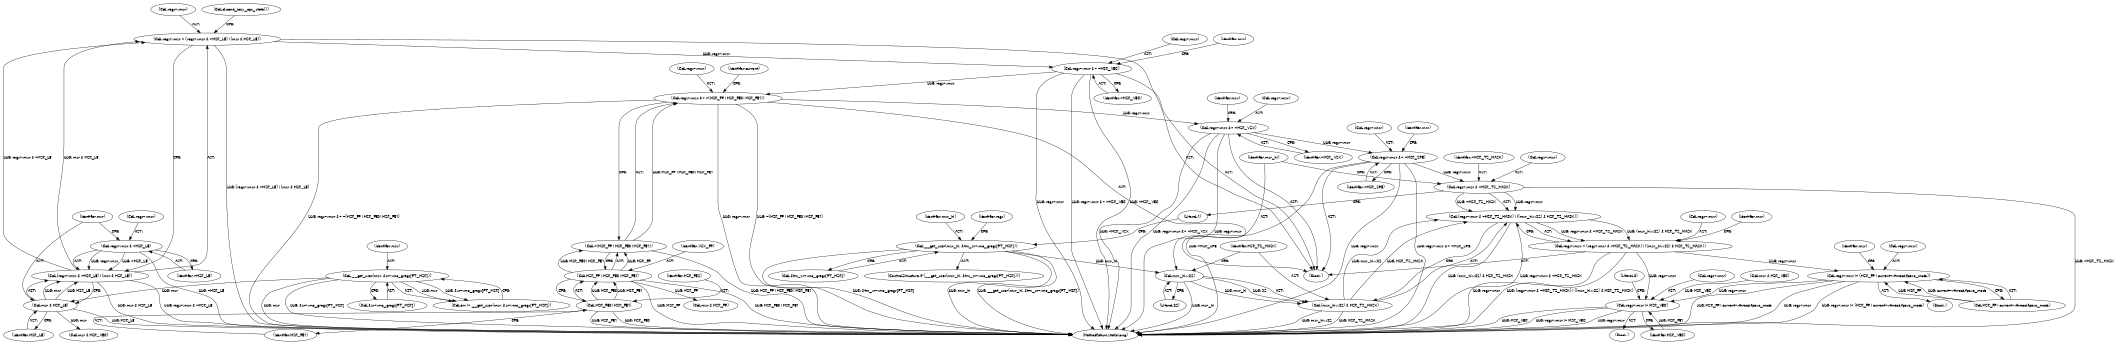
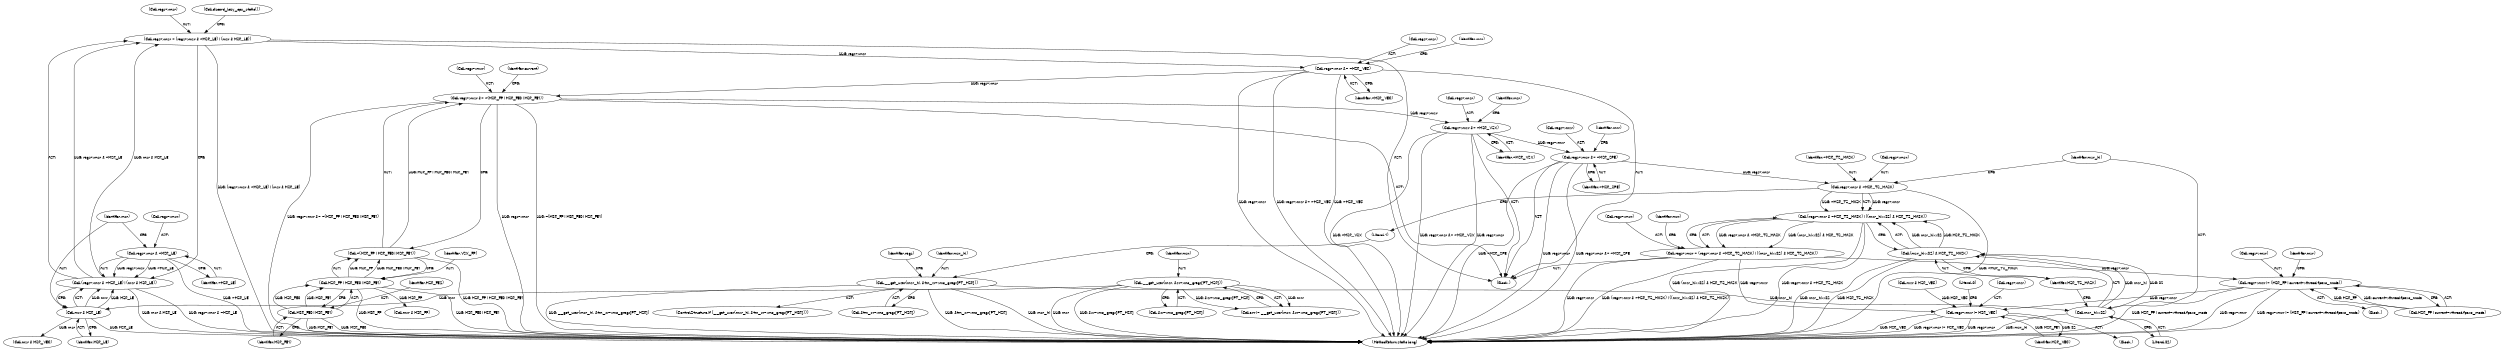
(241, 10) -> (232, 10)
none -> (1992, 276)
(1650, 320) -> (2069, 328)
